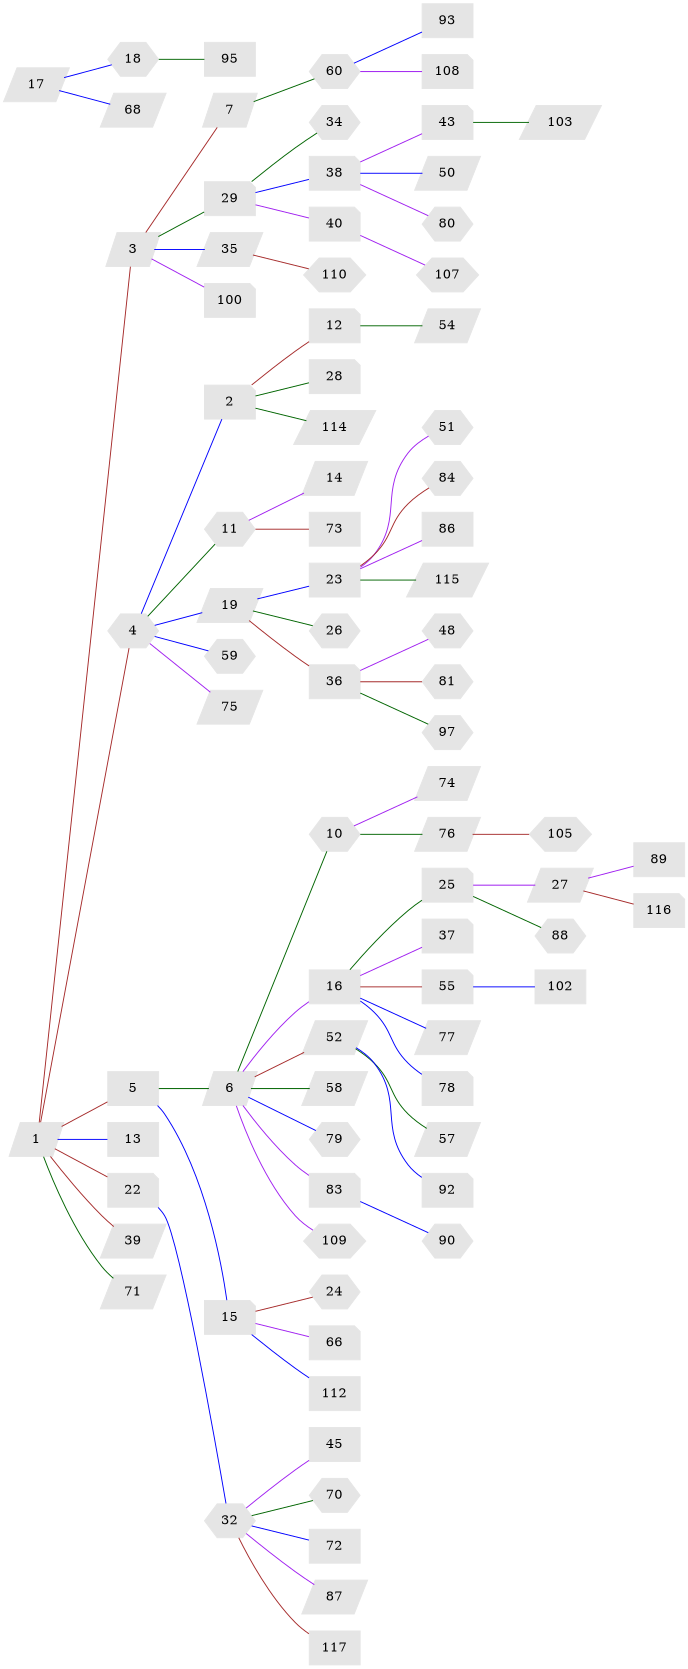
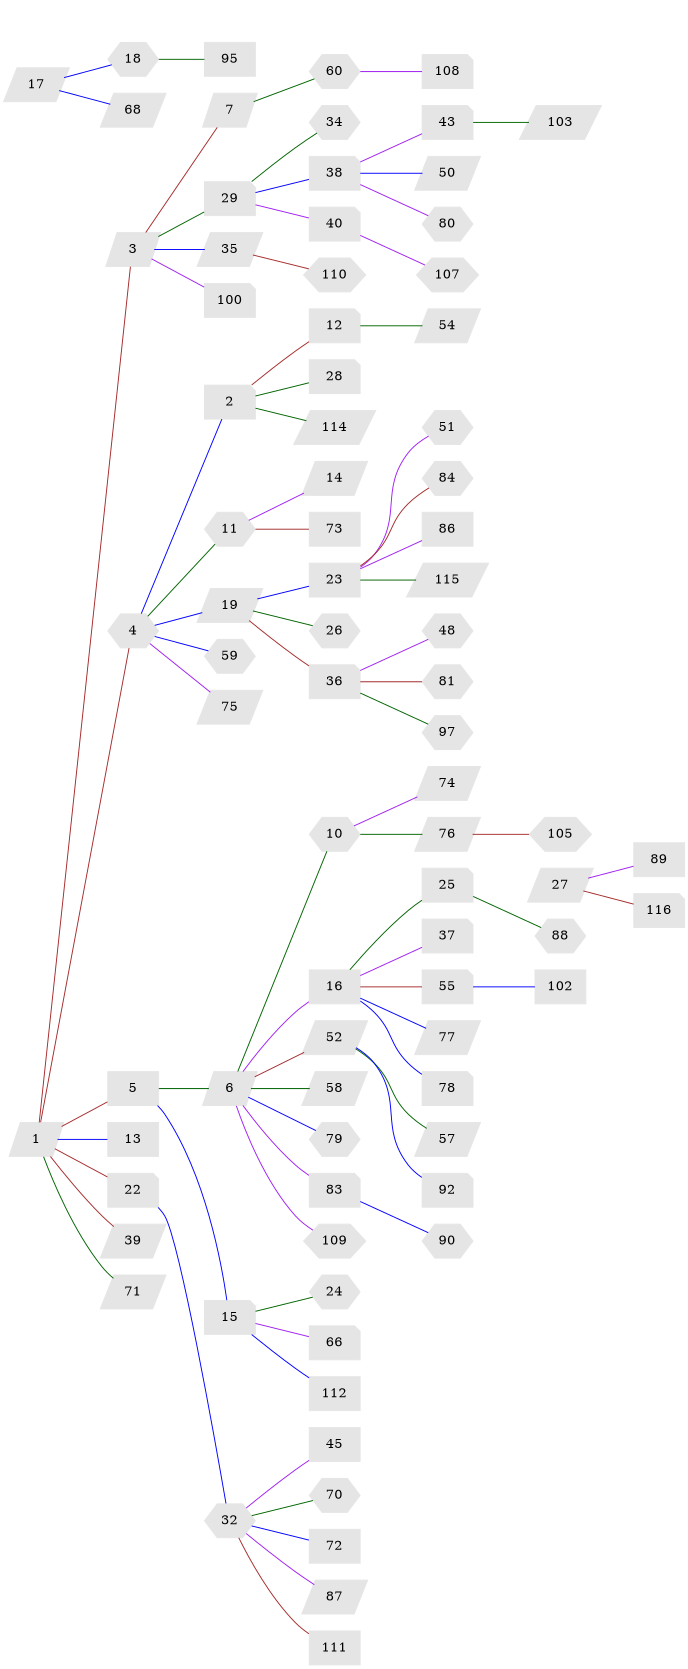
(448, 21) -> none
(504, 885) -> none
(284, 1304) -> (284, 1304)
(335, 1648) -> (335, 1648)
